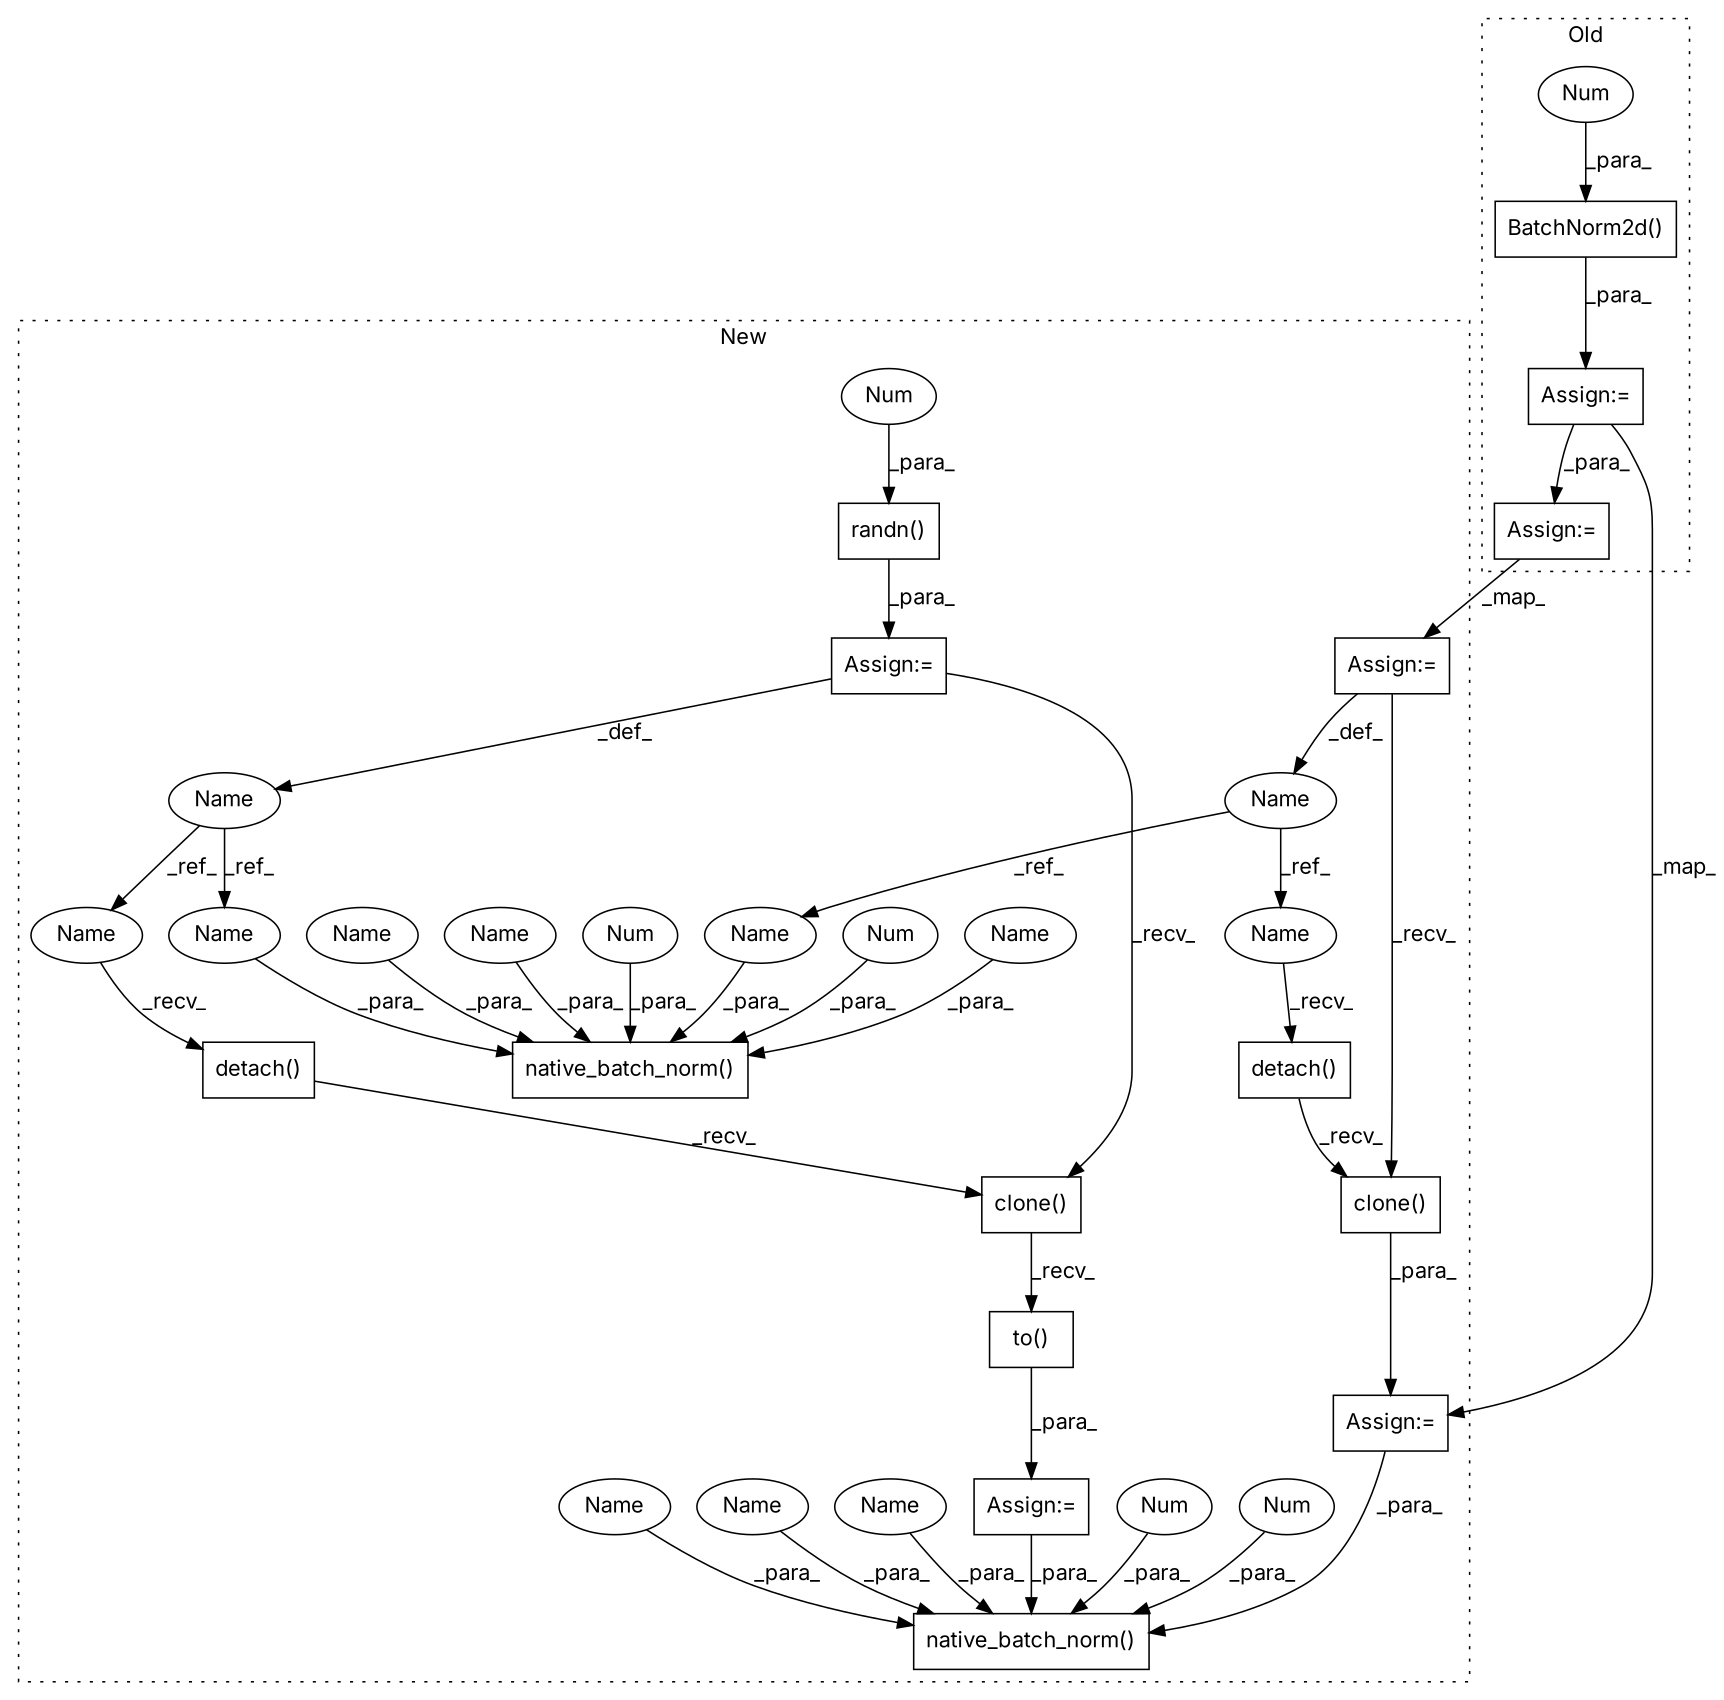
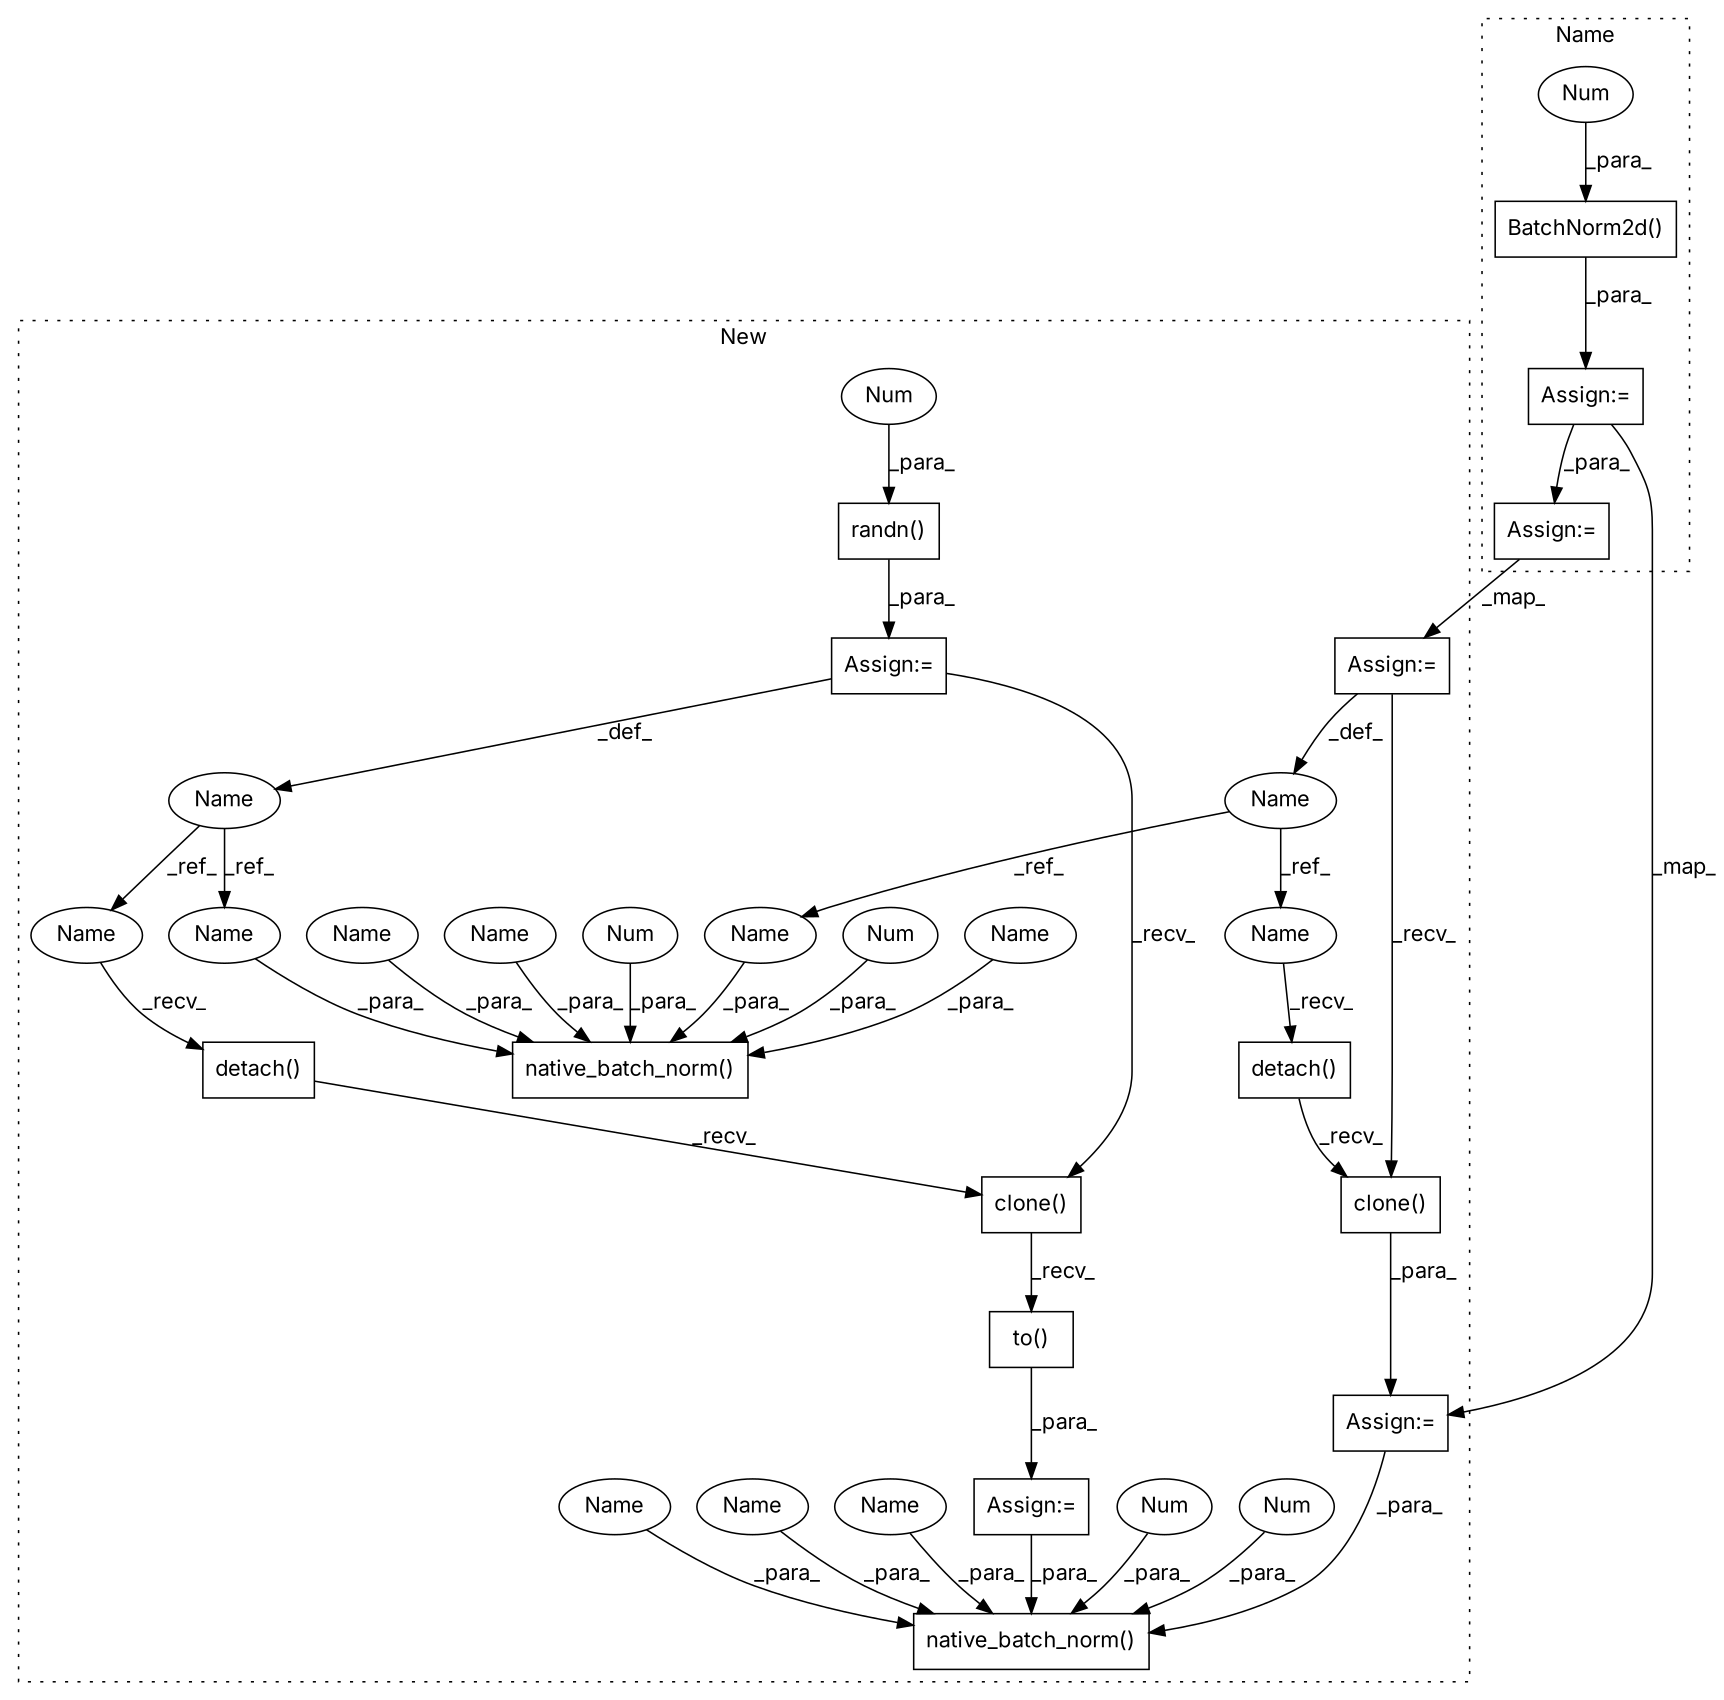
(1586, 36) -> (1586, 36)
